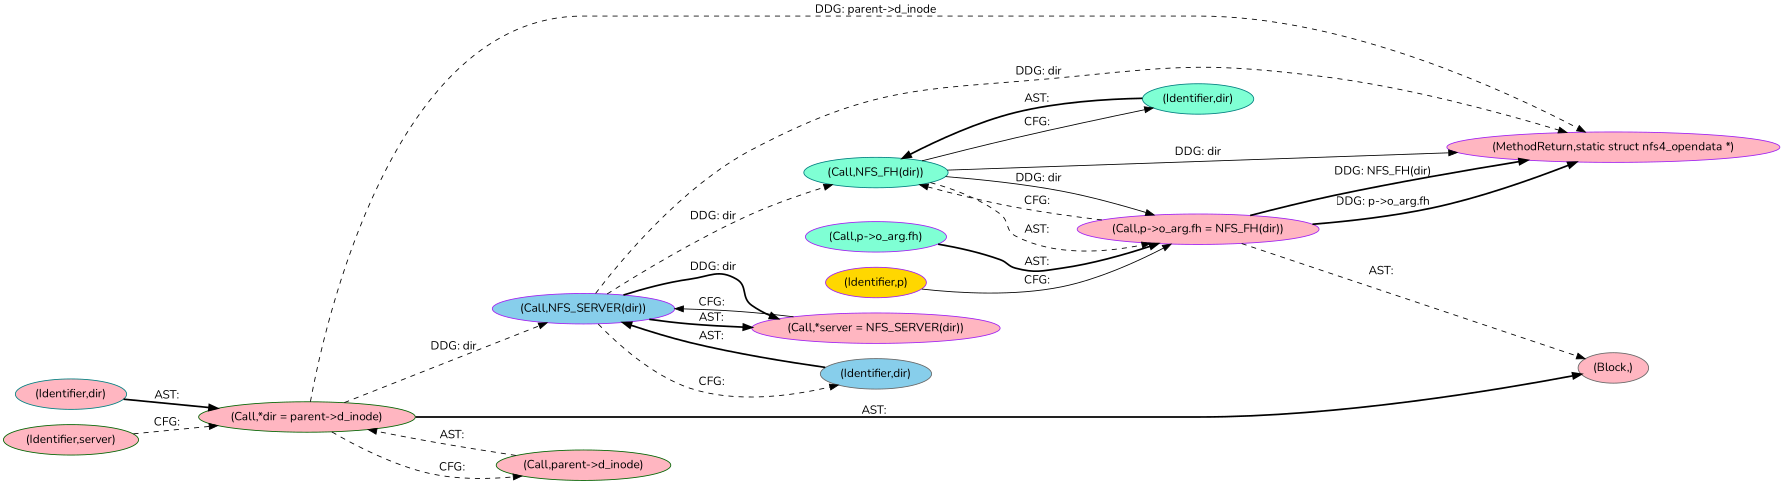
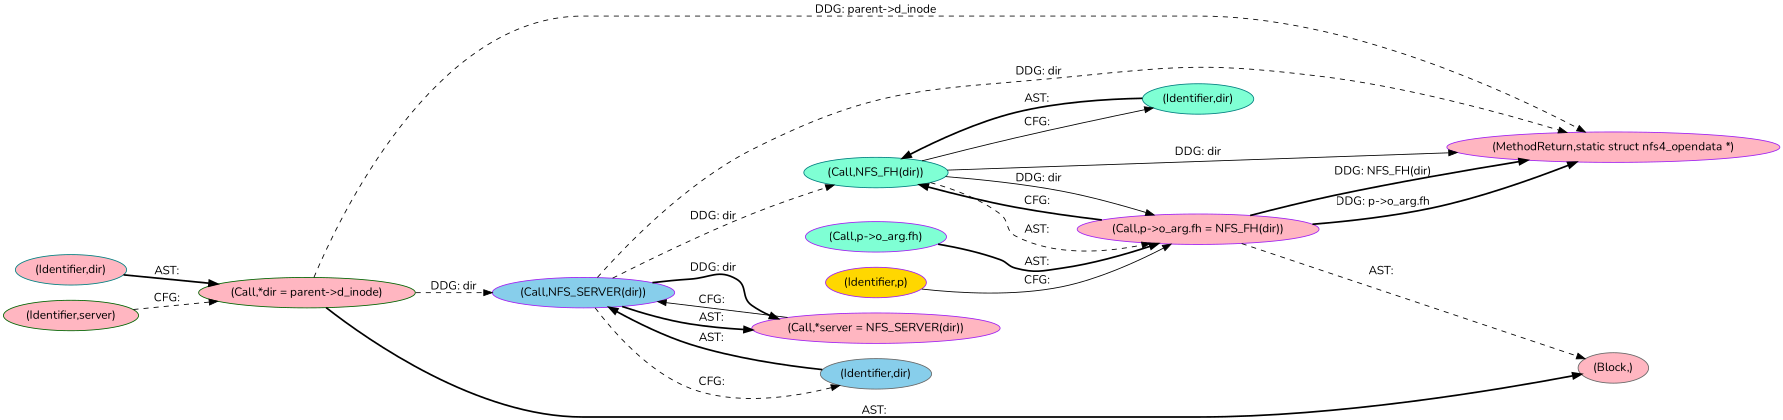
(1014, 207) -> (1014, 207)
(583, 465) -> none
